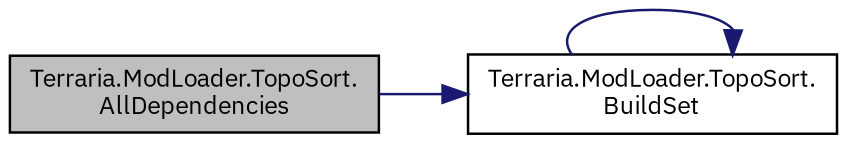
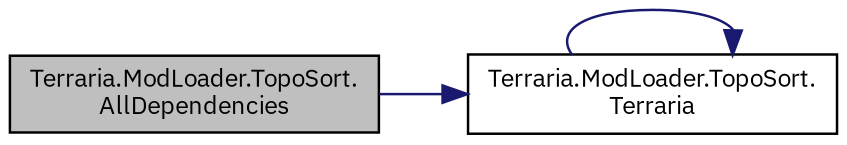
(653, 94) -> (653, 94)
